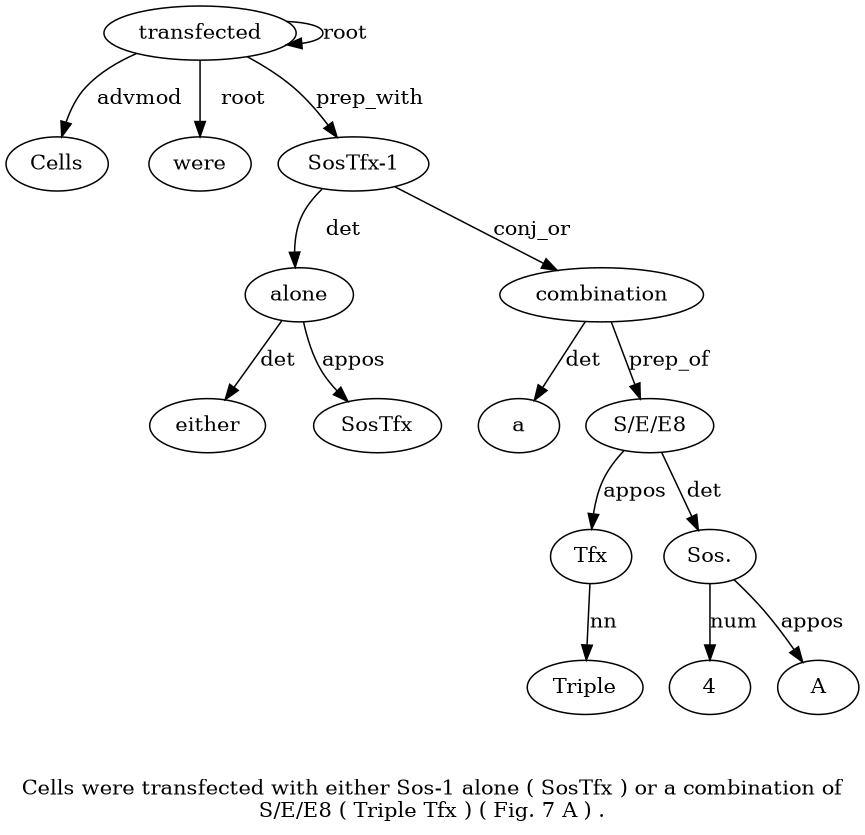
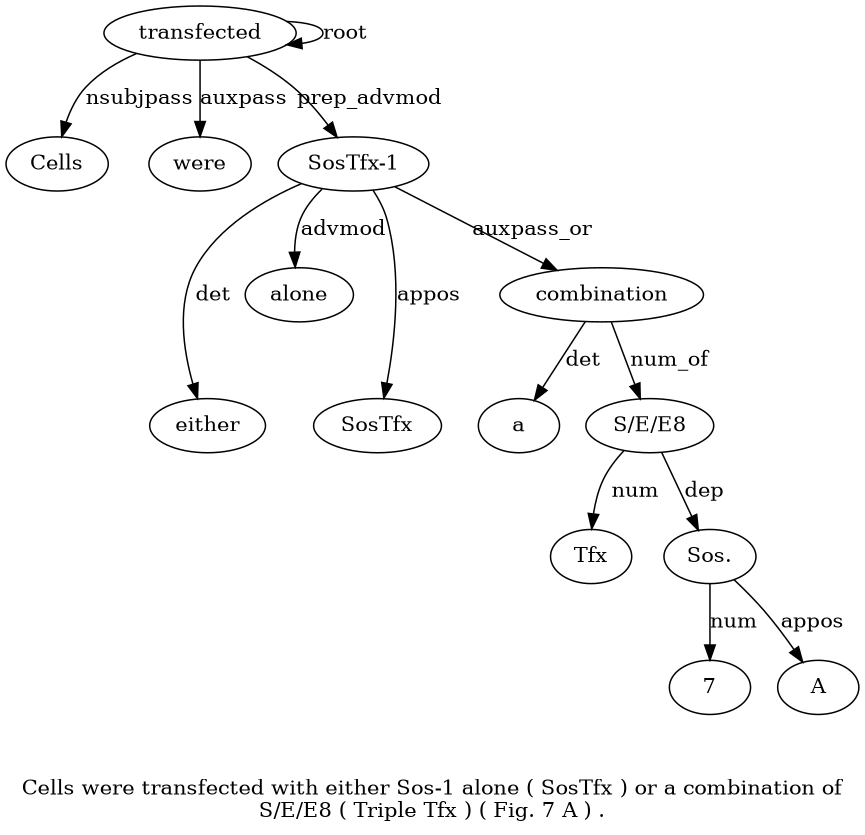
(140, 99) -> (140, 99)
(244, 99) -> (244, 99)
(370, 99) -> (370, 99)
(344, 229) -> (344, 229)
(532, 229) -> (532, 229)
(258, 354) -> (201, 260)
(315, 359) -> (396, 285)
(669, 360) -> (669, 360)
(636, 491) -> (636, 491)
(705, 491) -> (705, 491)
(585, 687) -> none
(710, 687) -> (710, 687)
